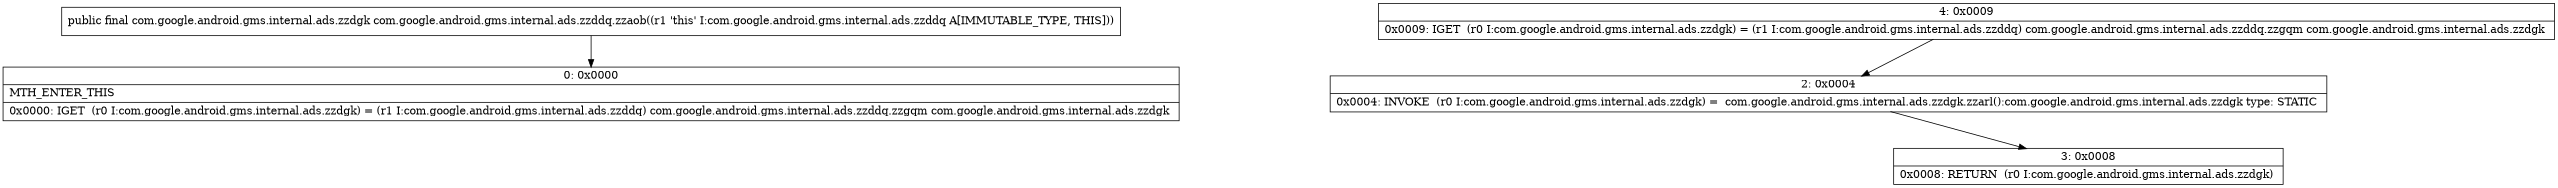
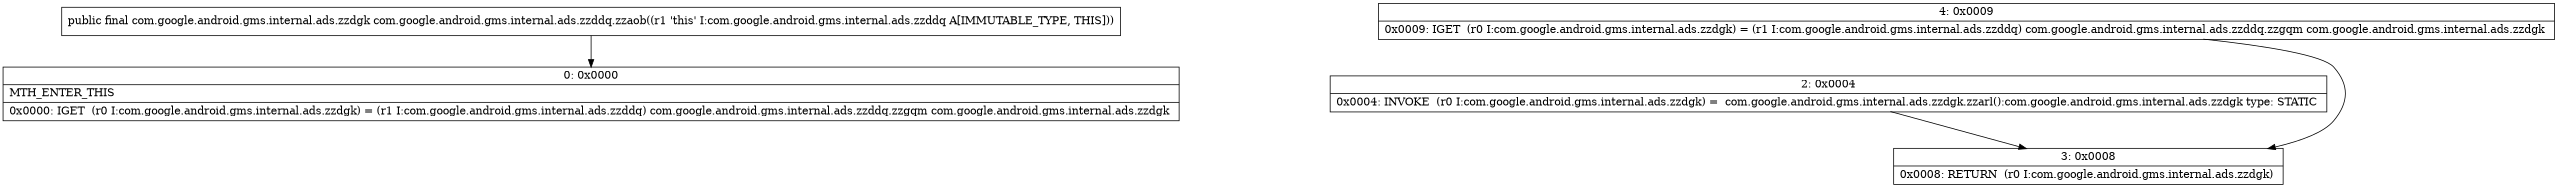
(1901, 56) -> (2330, 64)
